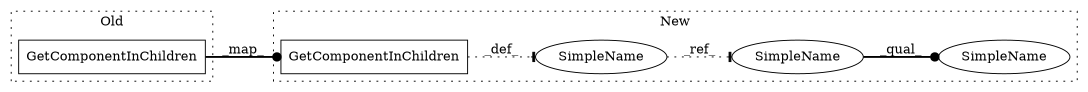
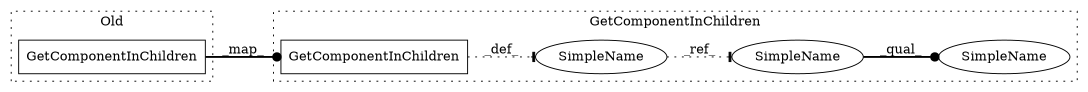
(675, 22) -> (675, 22)
